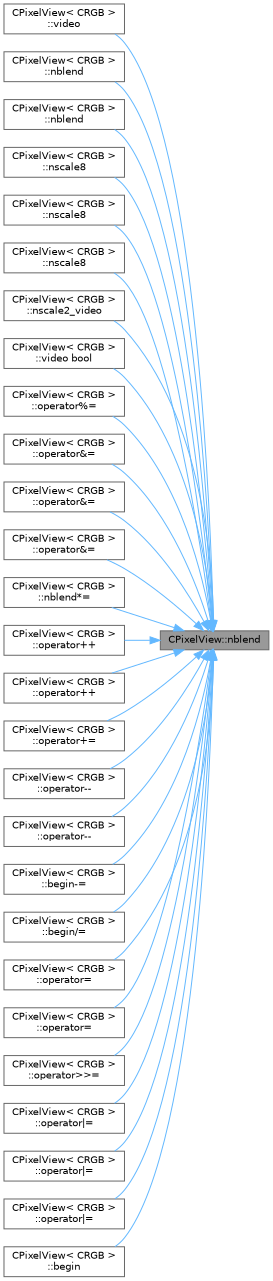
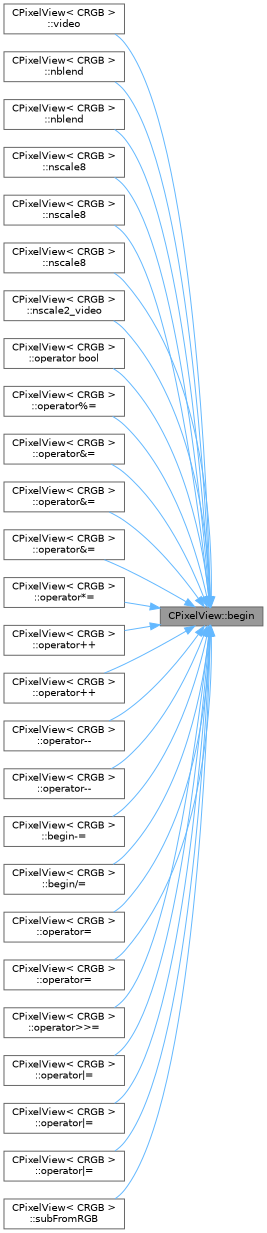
(64, 354) -> (64, 354)
(64, 593) -> (64, 593)
(215, 640) -> (212, 616)
(64, 736) -> none
(64, 1262) -> (64, 1214)
